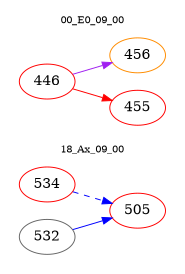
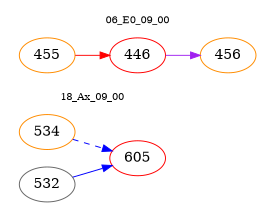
(92, 21) -> (138, 21)
(88, 93) -> (88, 55)
(138, 108) -> (47, 55)
(47, 184) -> (47, 132)
(138, 211) -> (138, 158)
